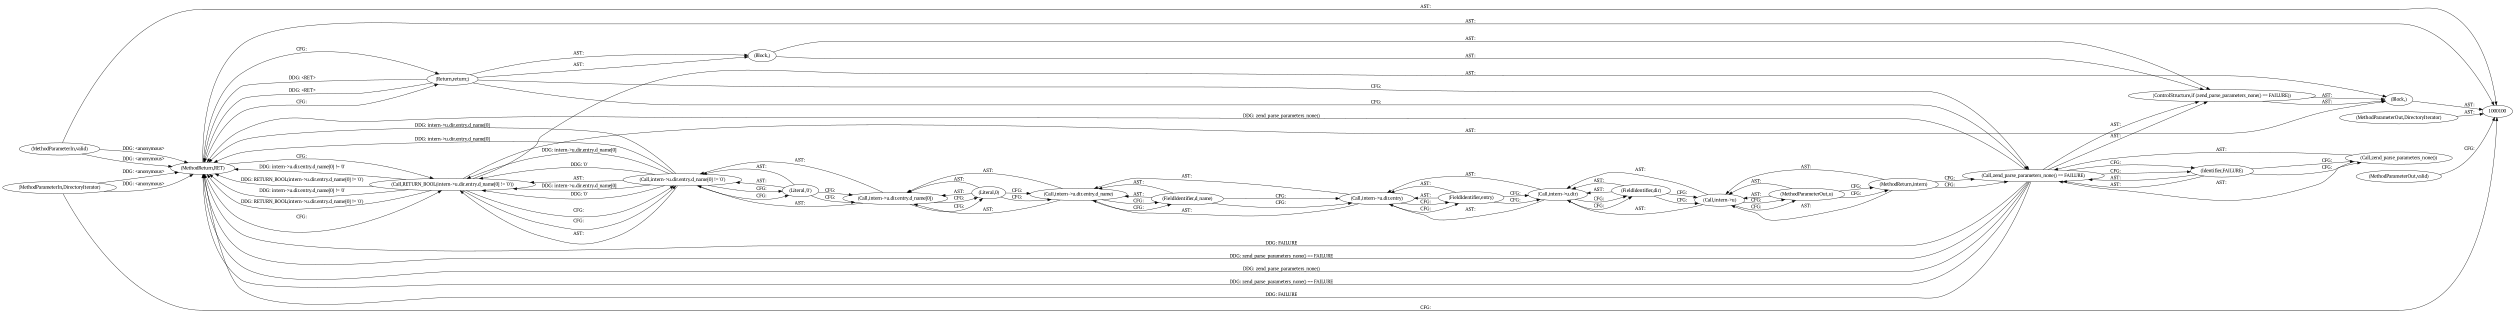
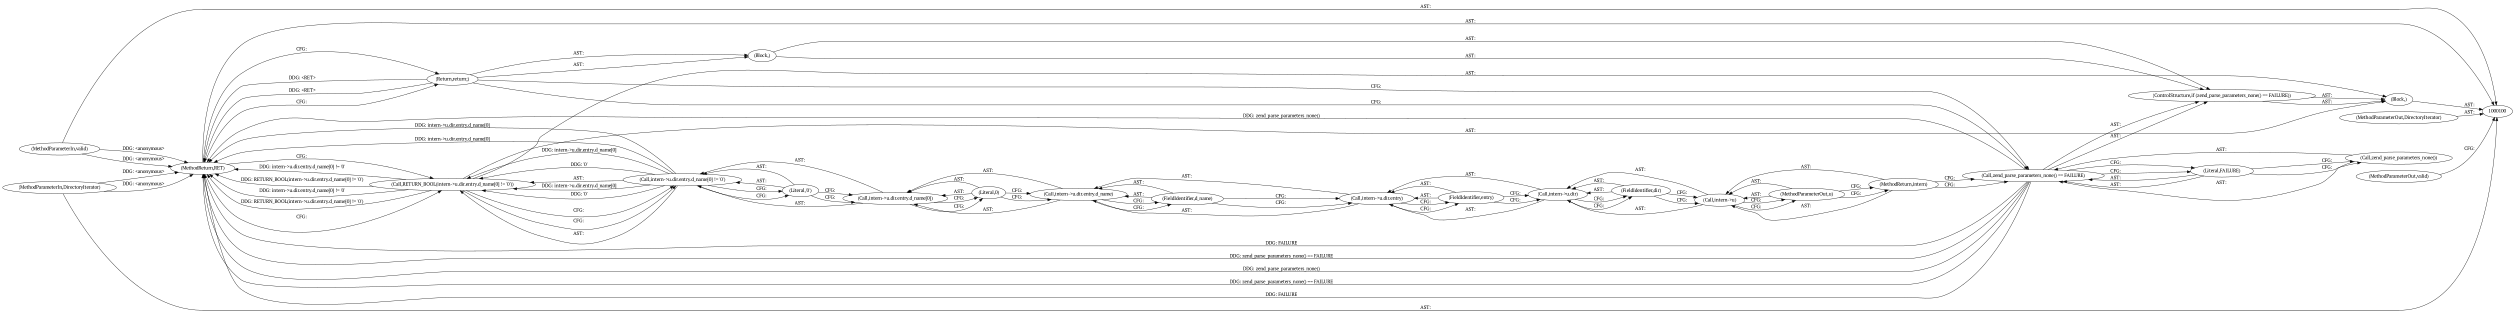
(2222, 171) -> (2222, 171)
(1426, 308) -> (1426, 308)
